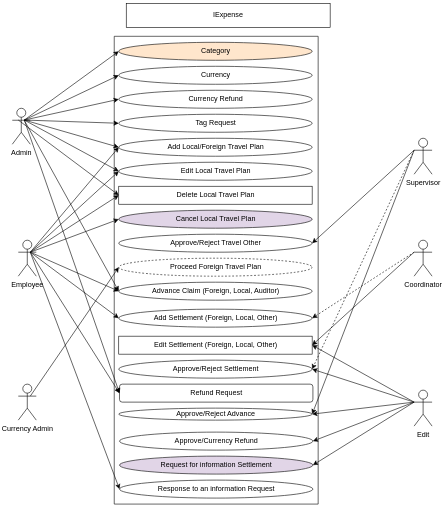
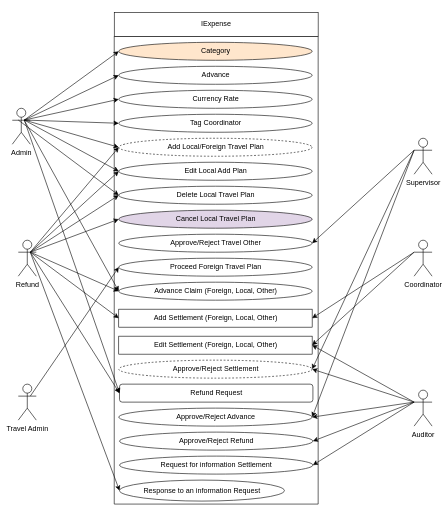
(228, 15) -> (216, 24)
(216, 75) -> (216, 75)
(216, 99) -> (216, 99)
(216, 123) -> (216, 123)
(216, 147) -> (216, 147)
(216, 171) -> (216, 171)
(216, 195) -> (216, 195)
(370, 246) -> (370, 246)
(216, 267) -> (216, 267)
(28, 285) -> (28, 285)
(364, 285) -> (364, 285)
(216, 291) -> (216, 291)
(216, 318) -> (216, 318)
(216, 369) -> (216, 369)
(216, 414) -> (216, 417)
(28, 429) -> (28, 429)
(424, 435) -> (424, 435)
(217, 441) -> (217, 441)
(216, 465) -> (216, 465)
(216, 489) -> (202, 491)
